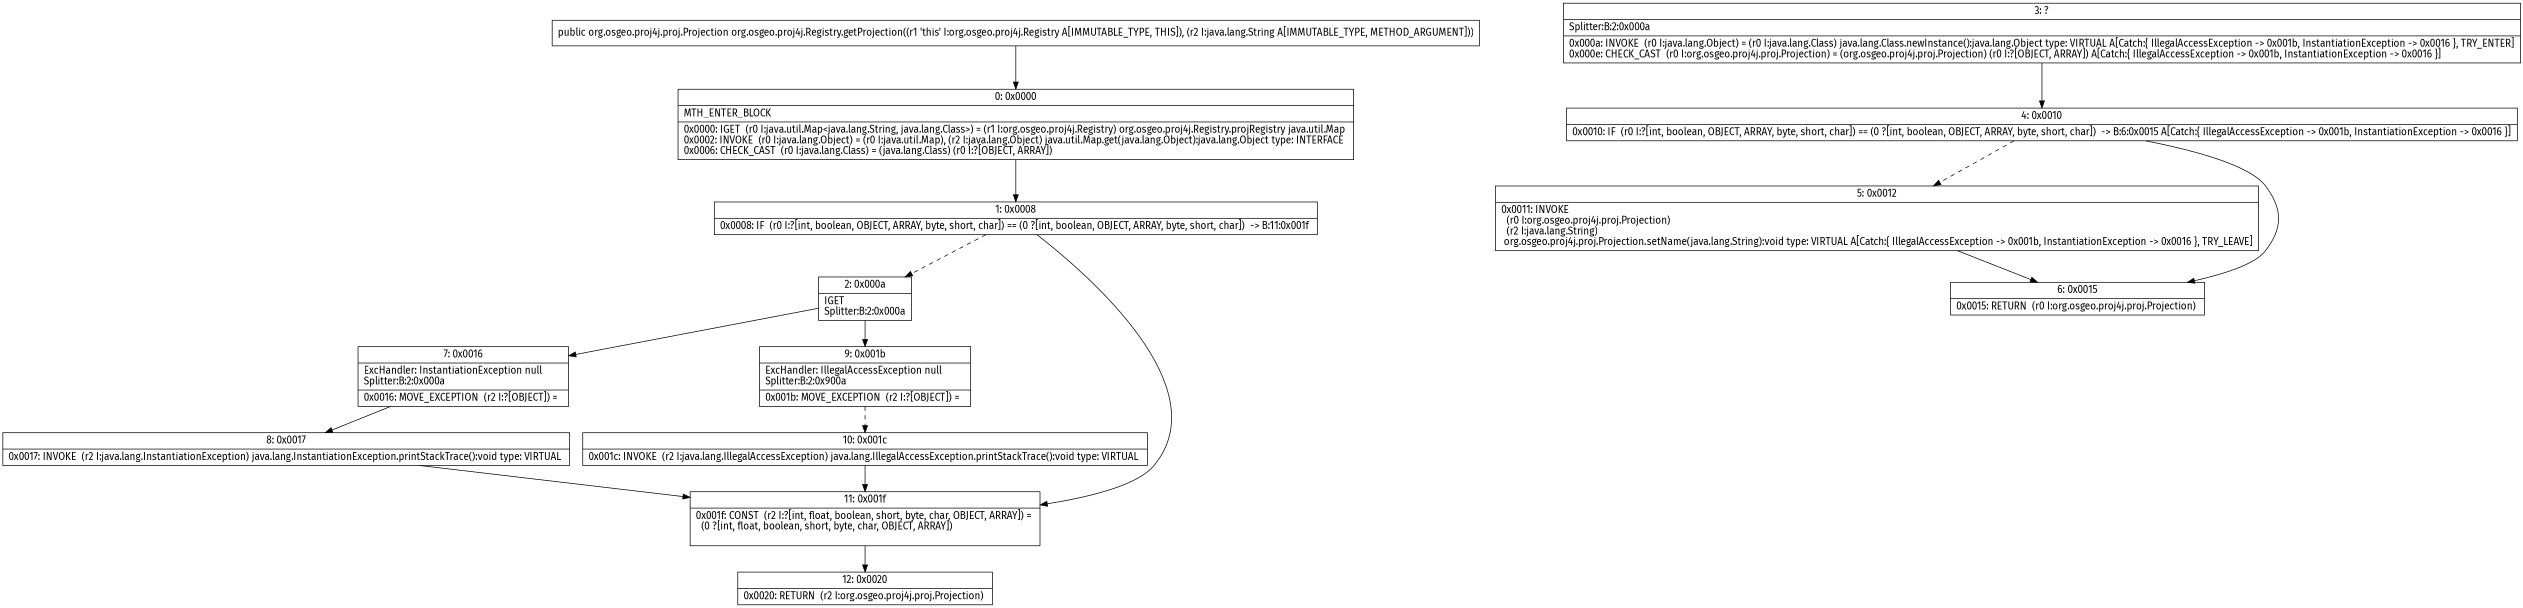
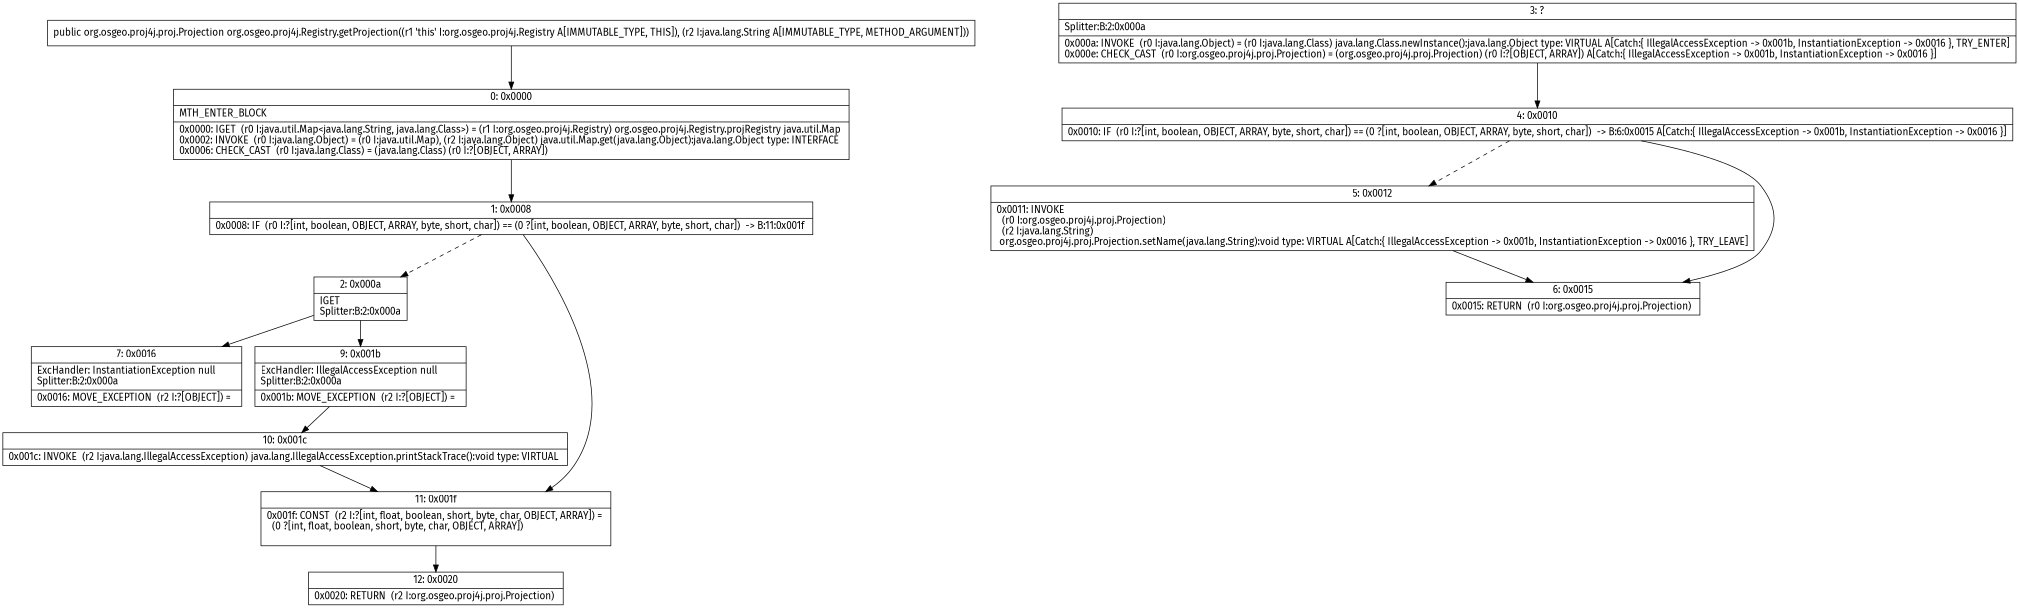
(806, 382) -> (302, 382)
(865, 416) -> (318, 417)
(286, 449) -> none
